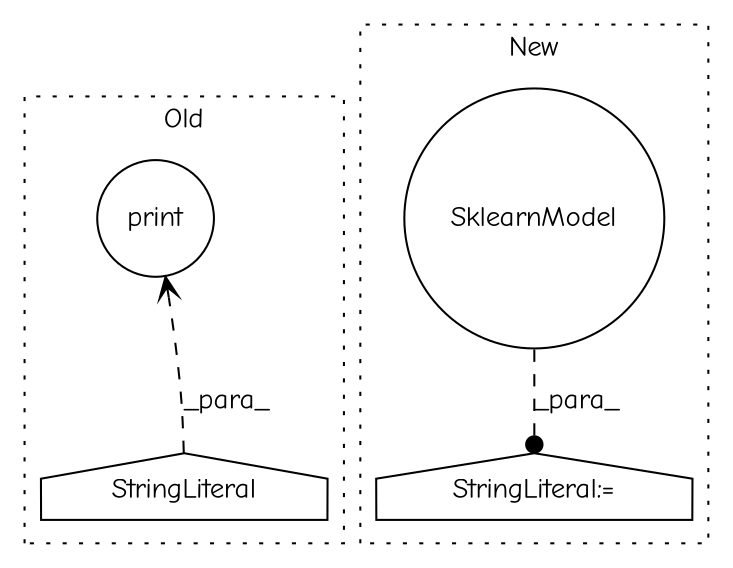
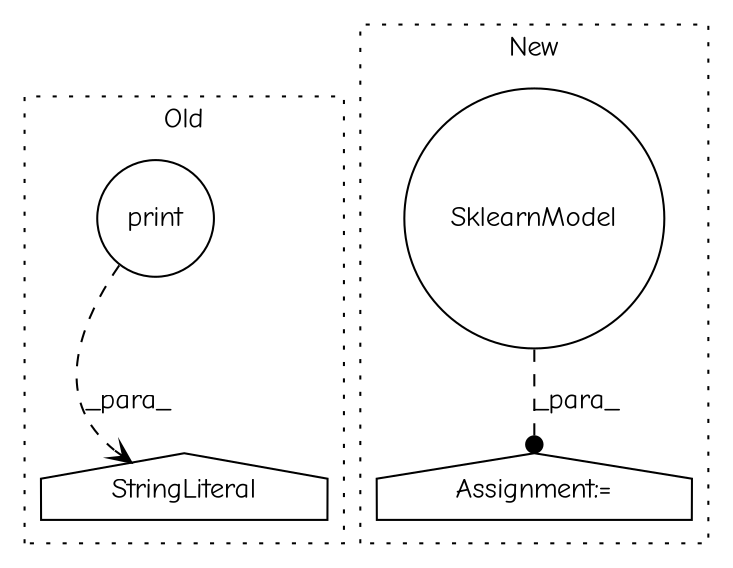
(179, 375) -> (78, 359)
(534, 490) -> (534, 490)
